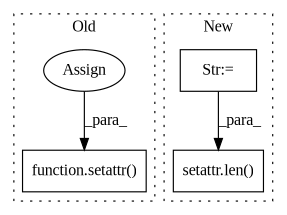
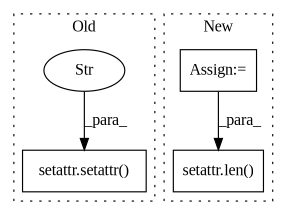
(84, 70) -> (84, 70)
(218, 70) -> (218, 70)
(84, 171) -> (84, 171)
